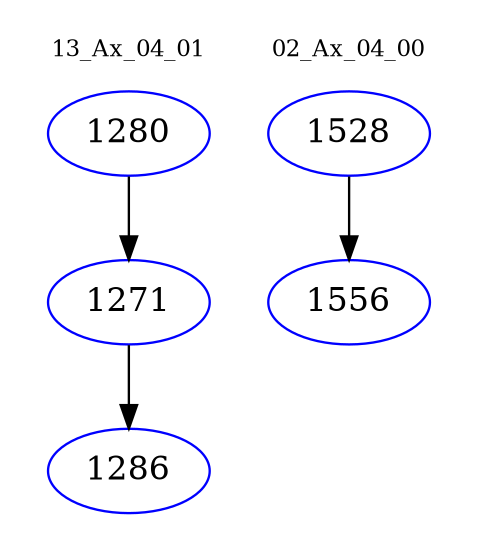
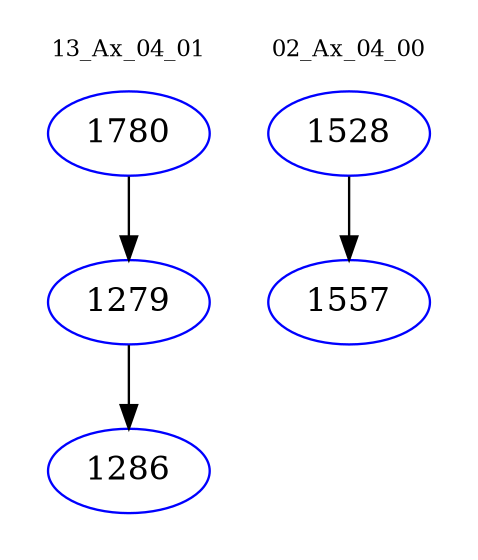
(129, 134) -> (129, 134)
(129, 302) -> (129, 302)
(349, 302) -> (349, 302)
